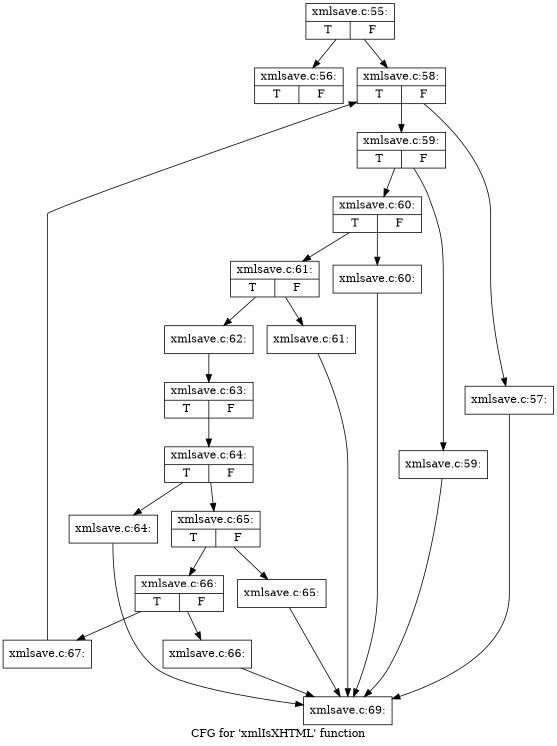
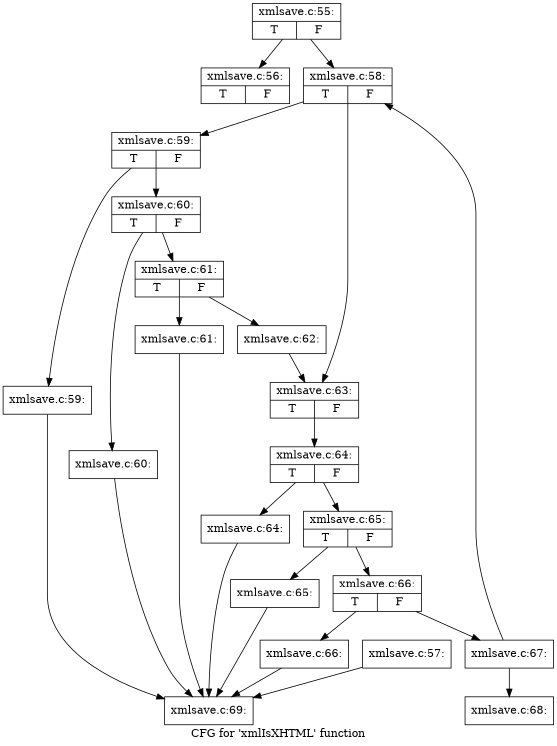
(491, 230) -> (348, 241)
none -> (509, 711)
